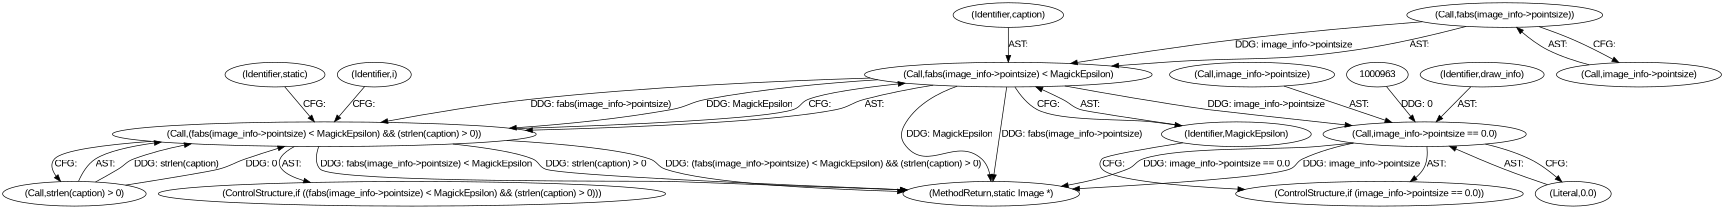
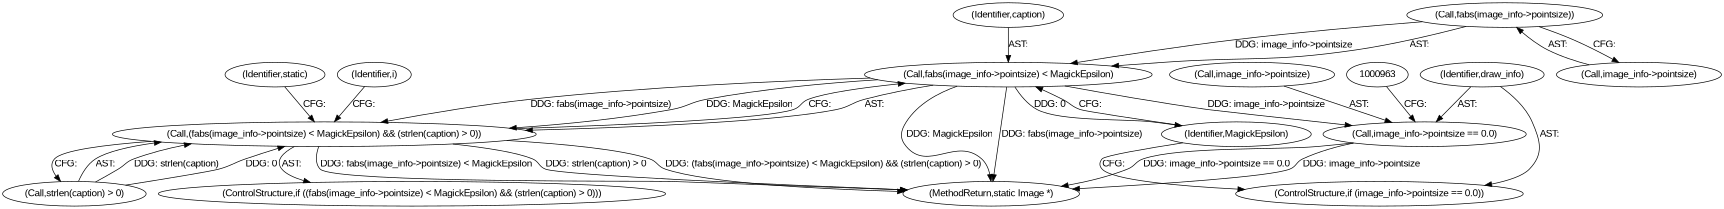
(1050, 104) -> (1050, 104)
(1092, 104) -> (1092, 104)
(1417, 104) -> (1417, 104)
(1426, 164) -> (1539, 143)
(1573, 194) -> none
